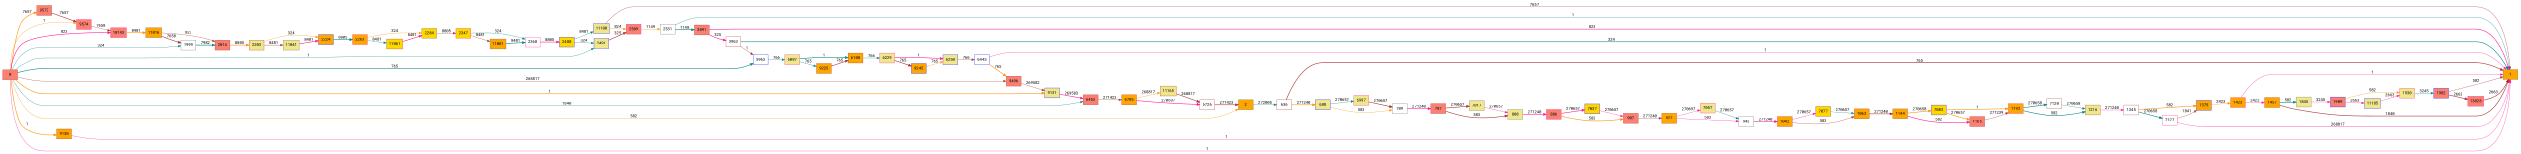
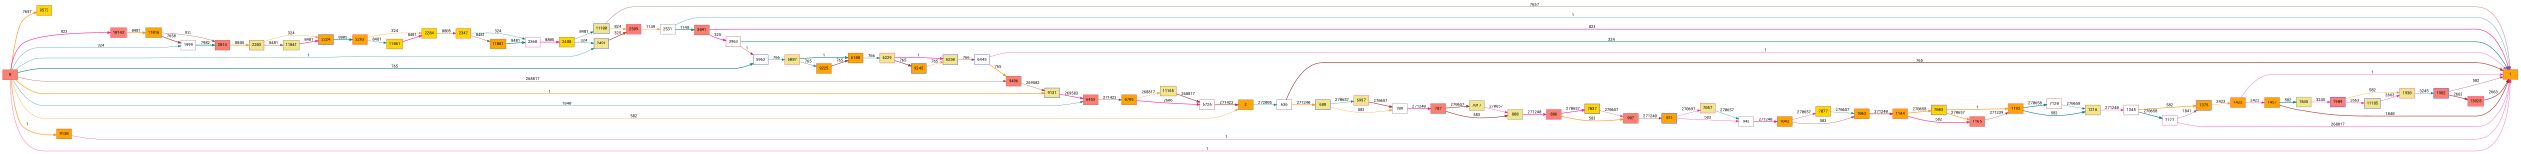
(44, 10) -> (44, 10)
(84, 24) -> none
(567, 42) -> (567, 42)
(2510, 75) -> (2510, 75)
(1168, 101) -> (1168, 101)
(1900, 114) -> (1900, 114)
(1669, 118) -> (1669, 118)
